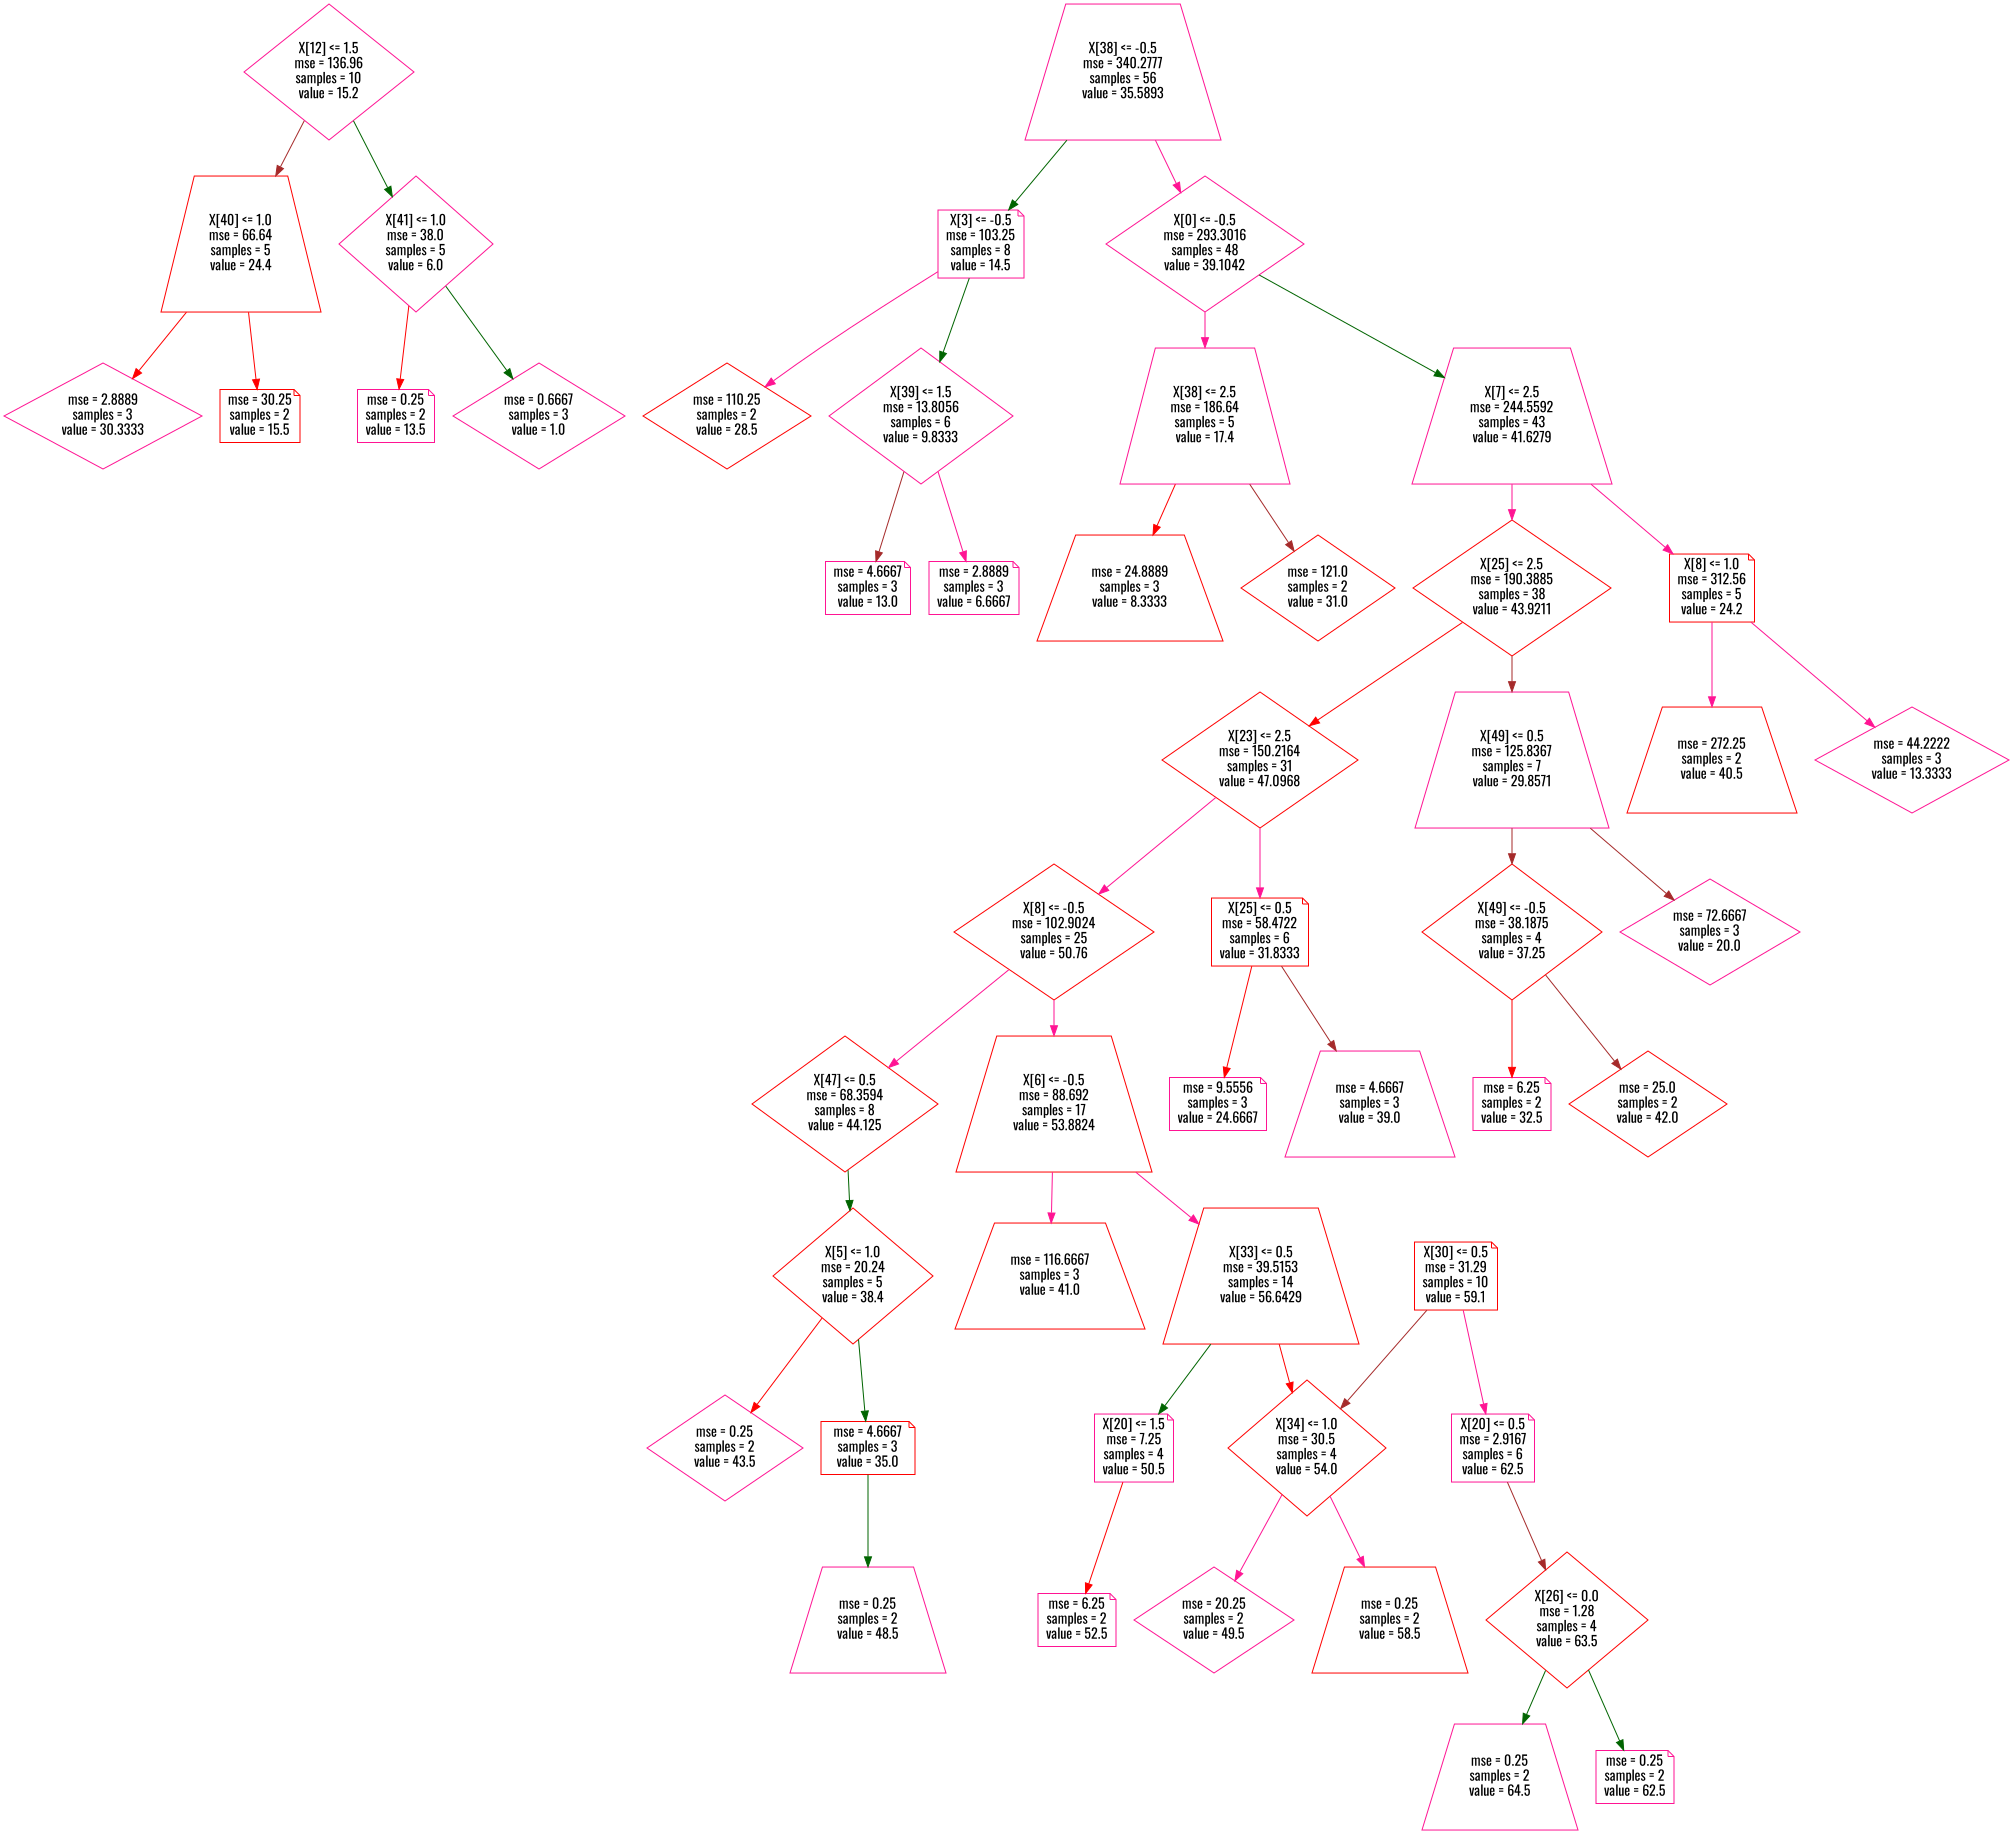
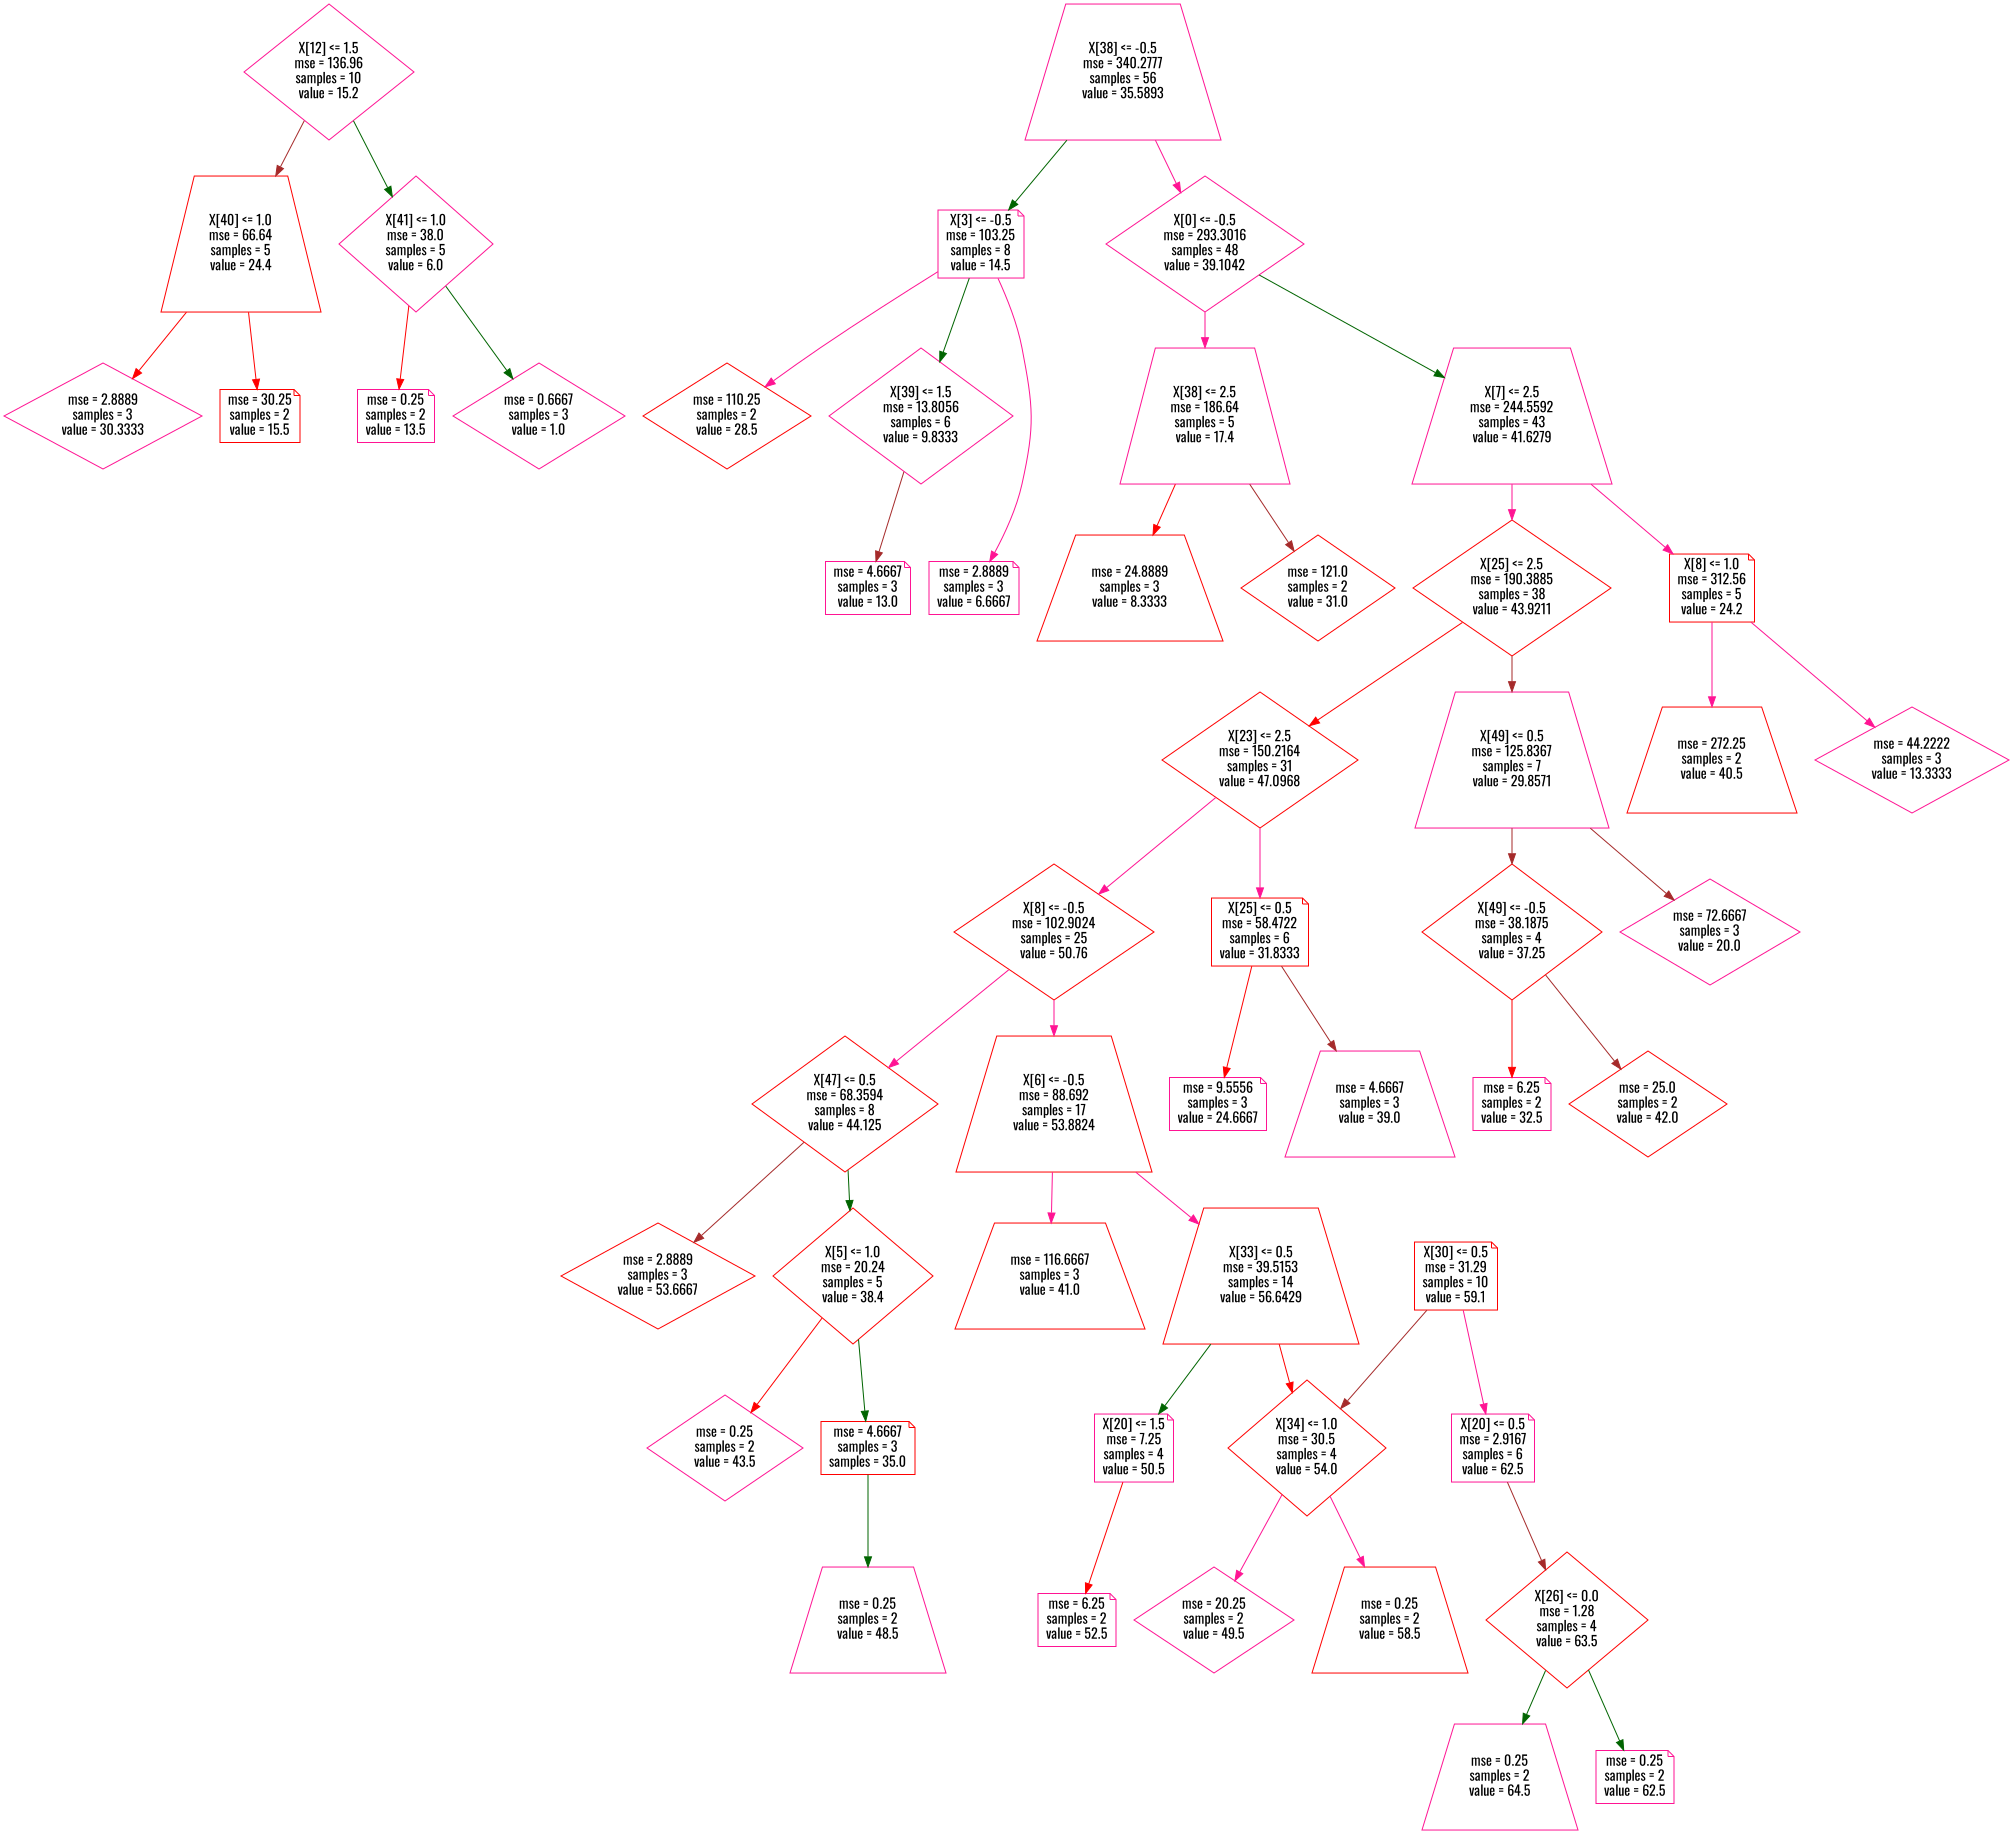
(951, 512) -> (1031, 416)
none -> (658, 1276)
(868, 1448) -> (868, 1448)
